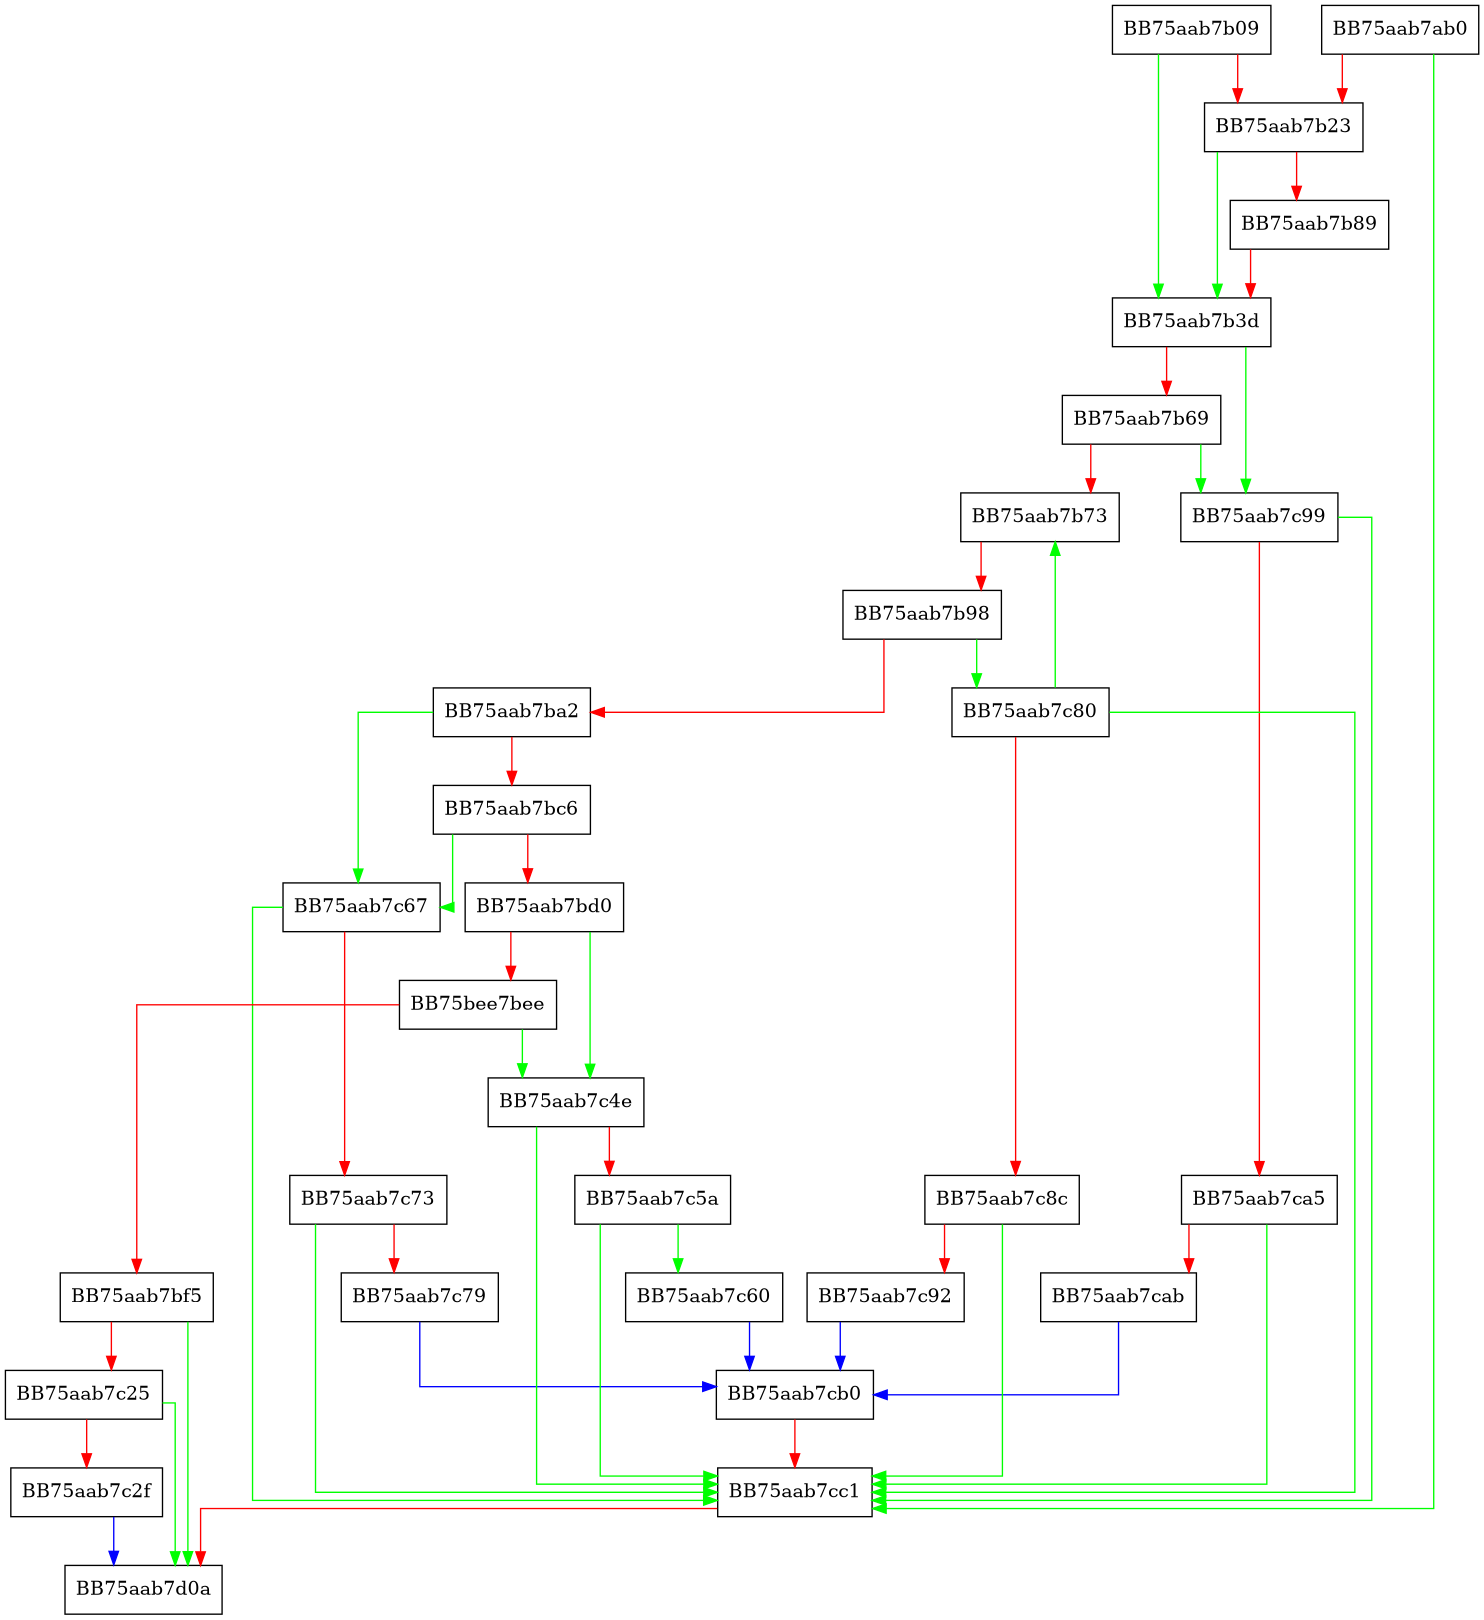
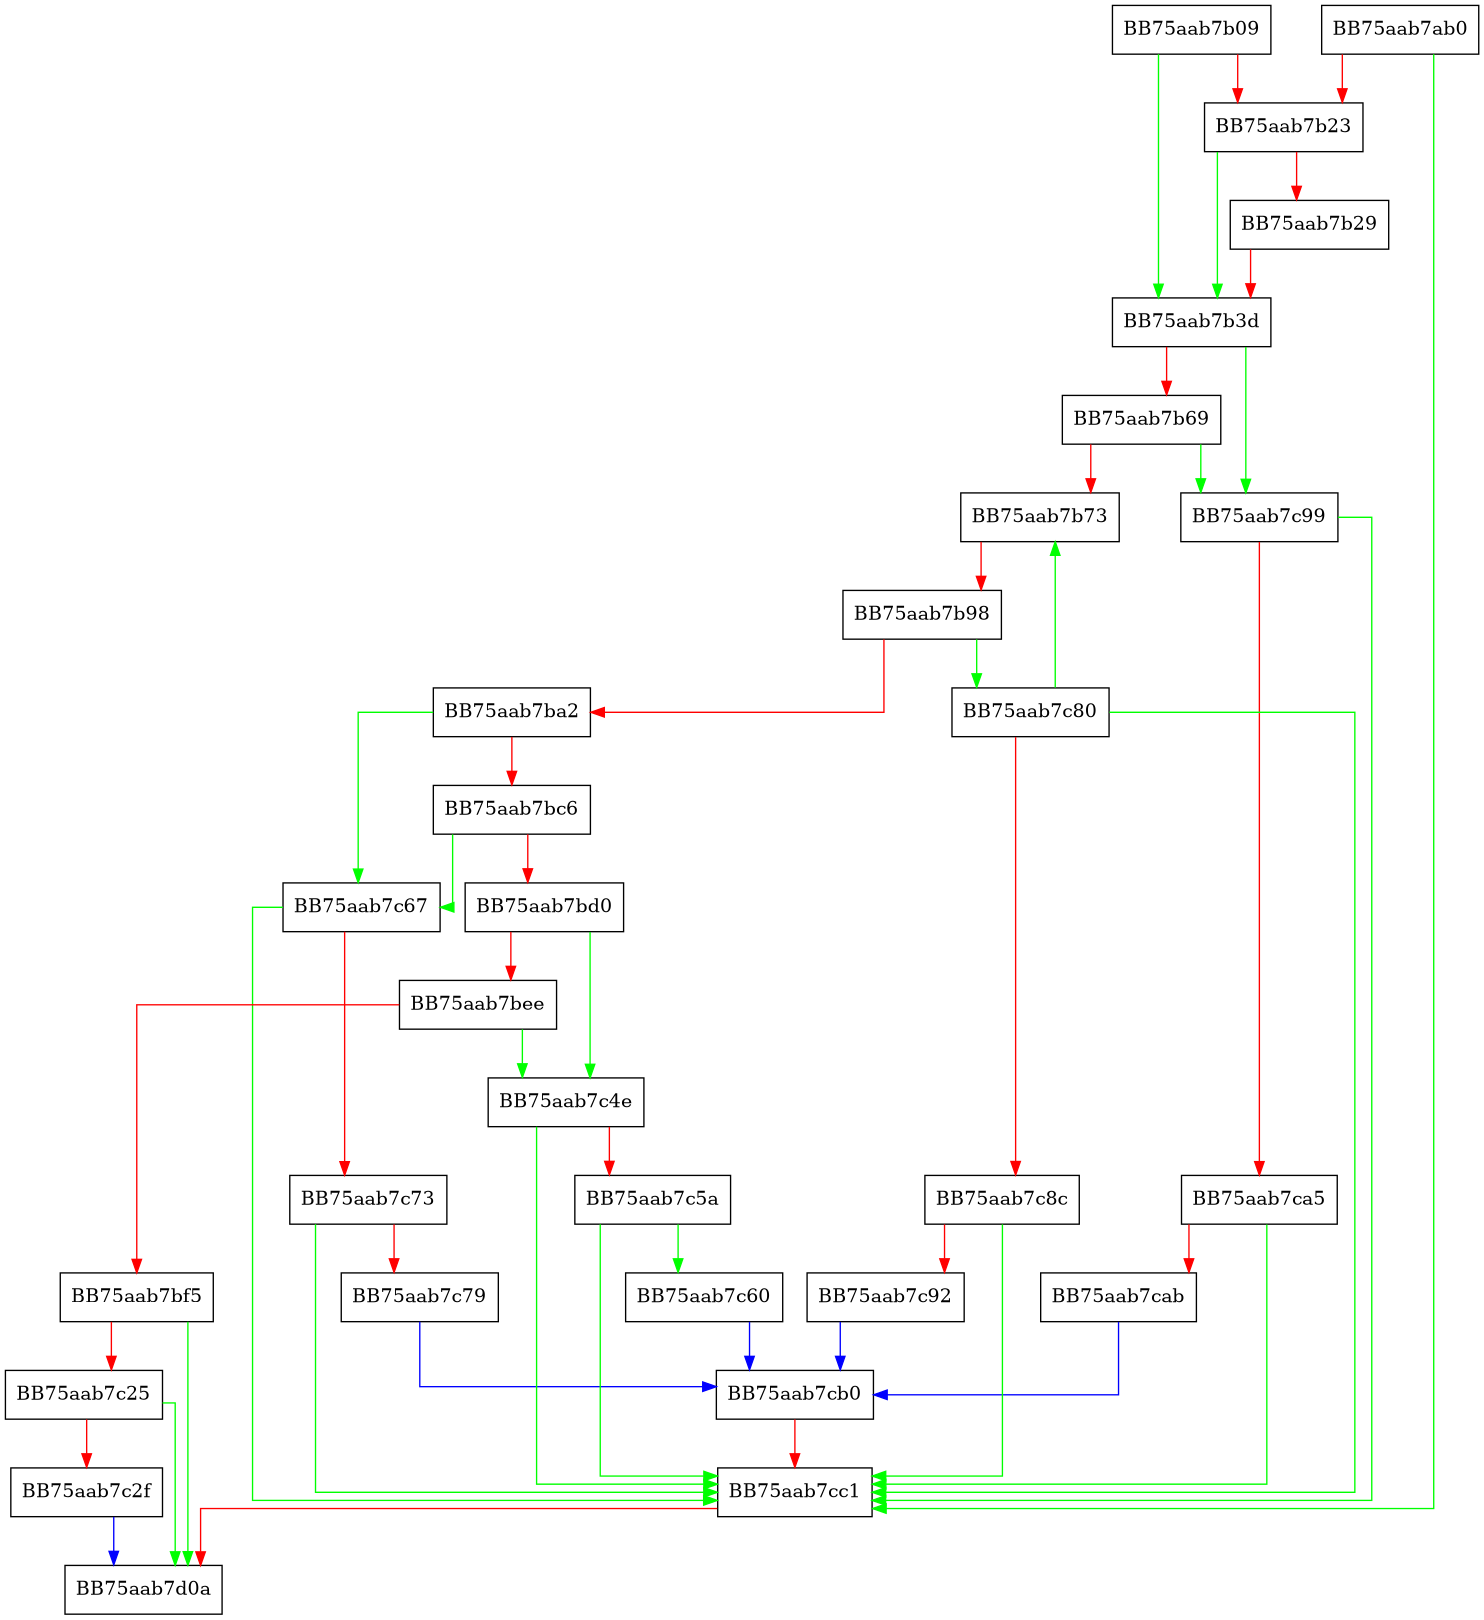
(1309, 225) -> (1309, 225)
(478, 1005) -> (478, 1005)
